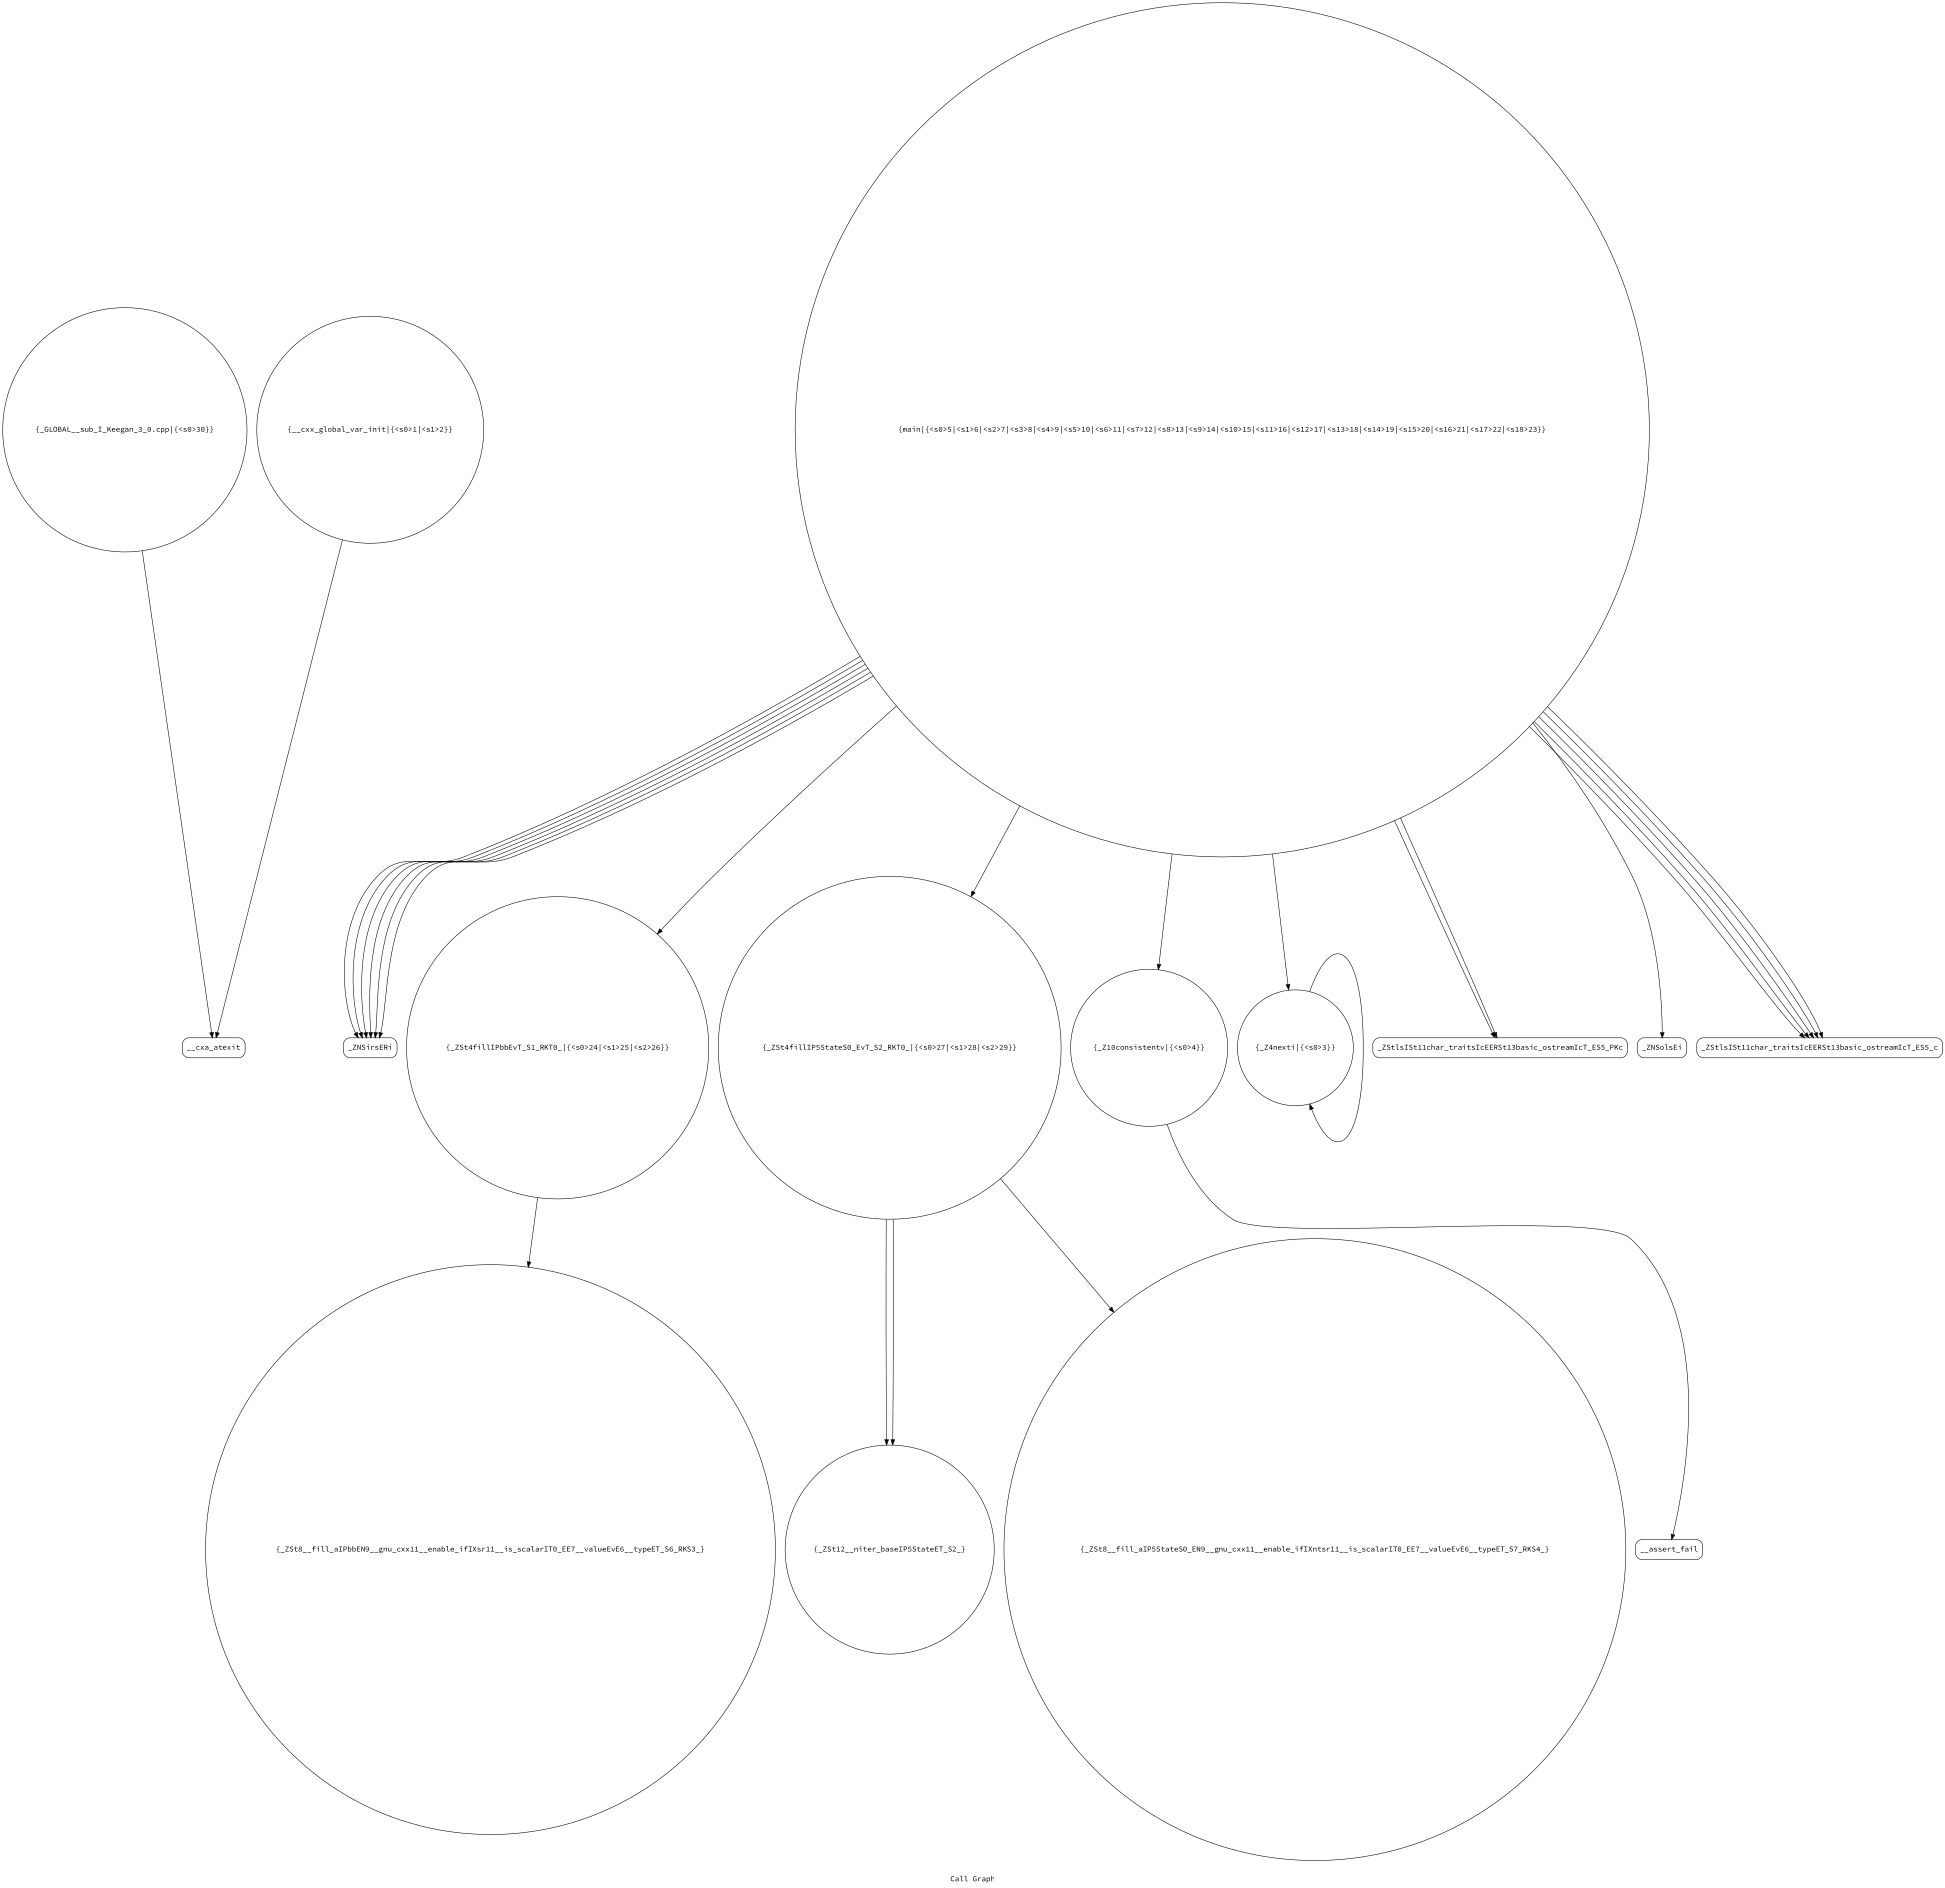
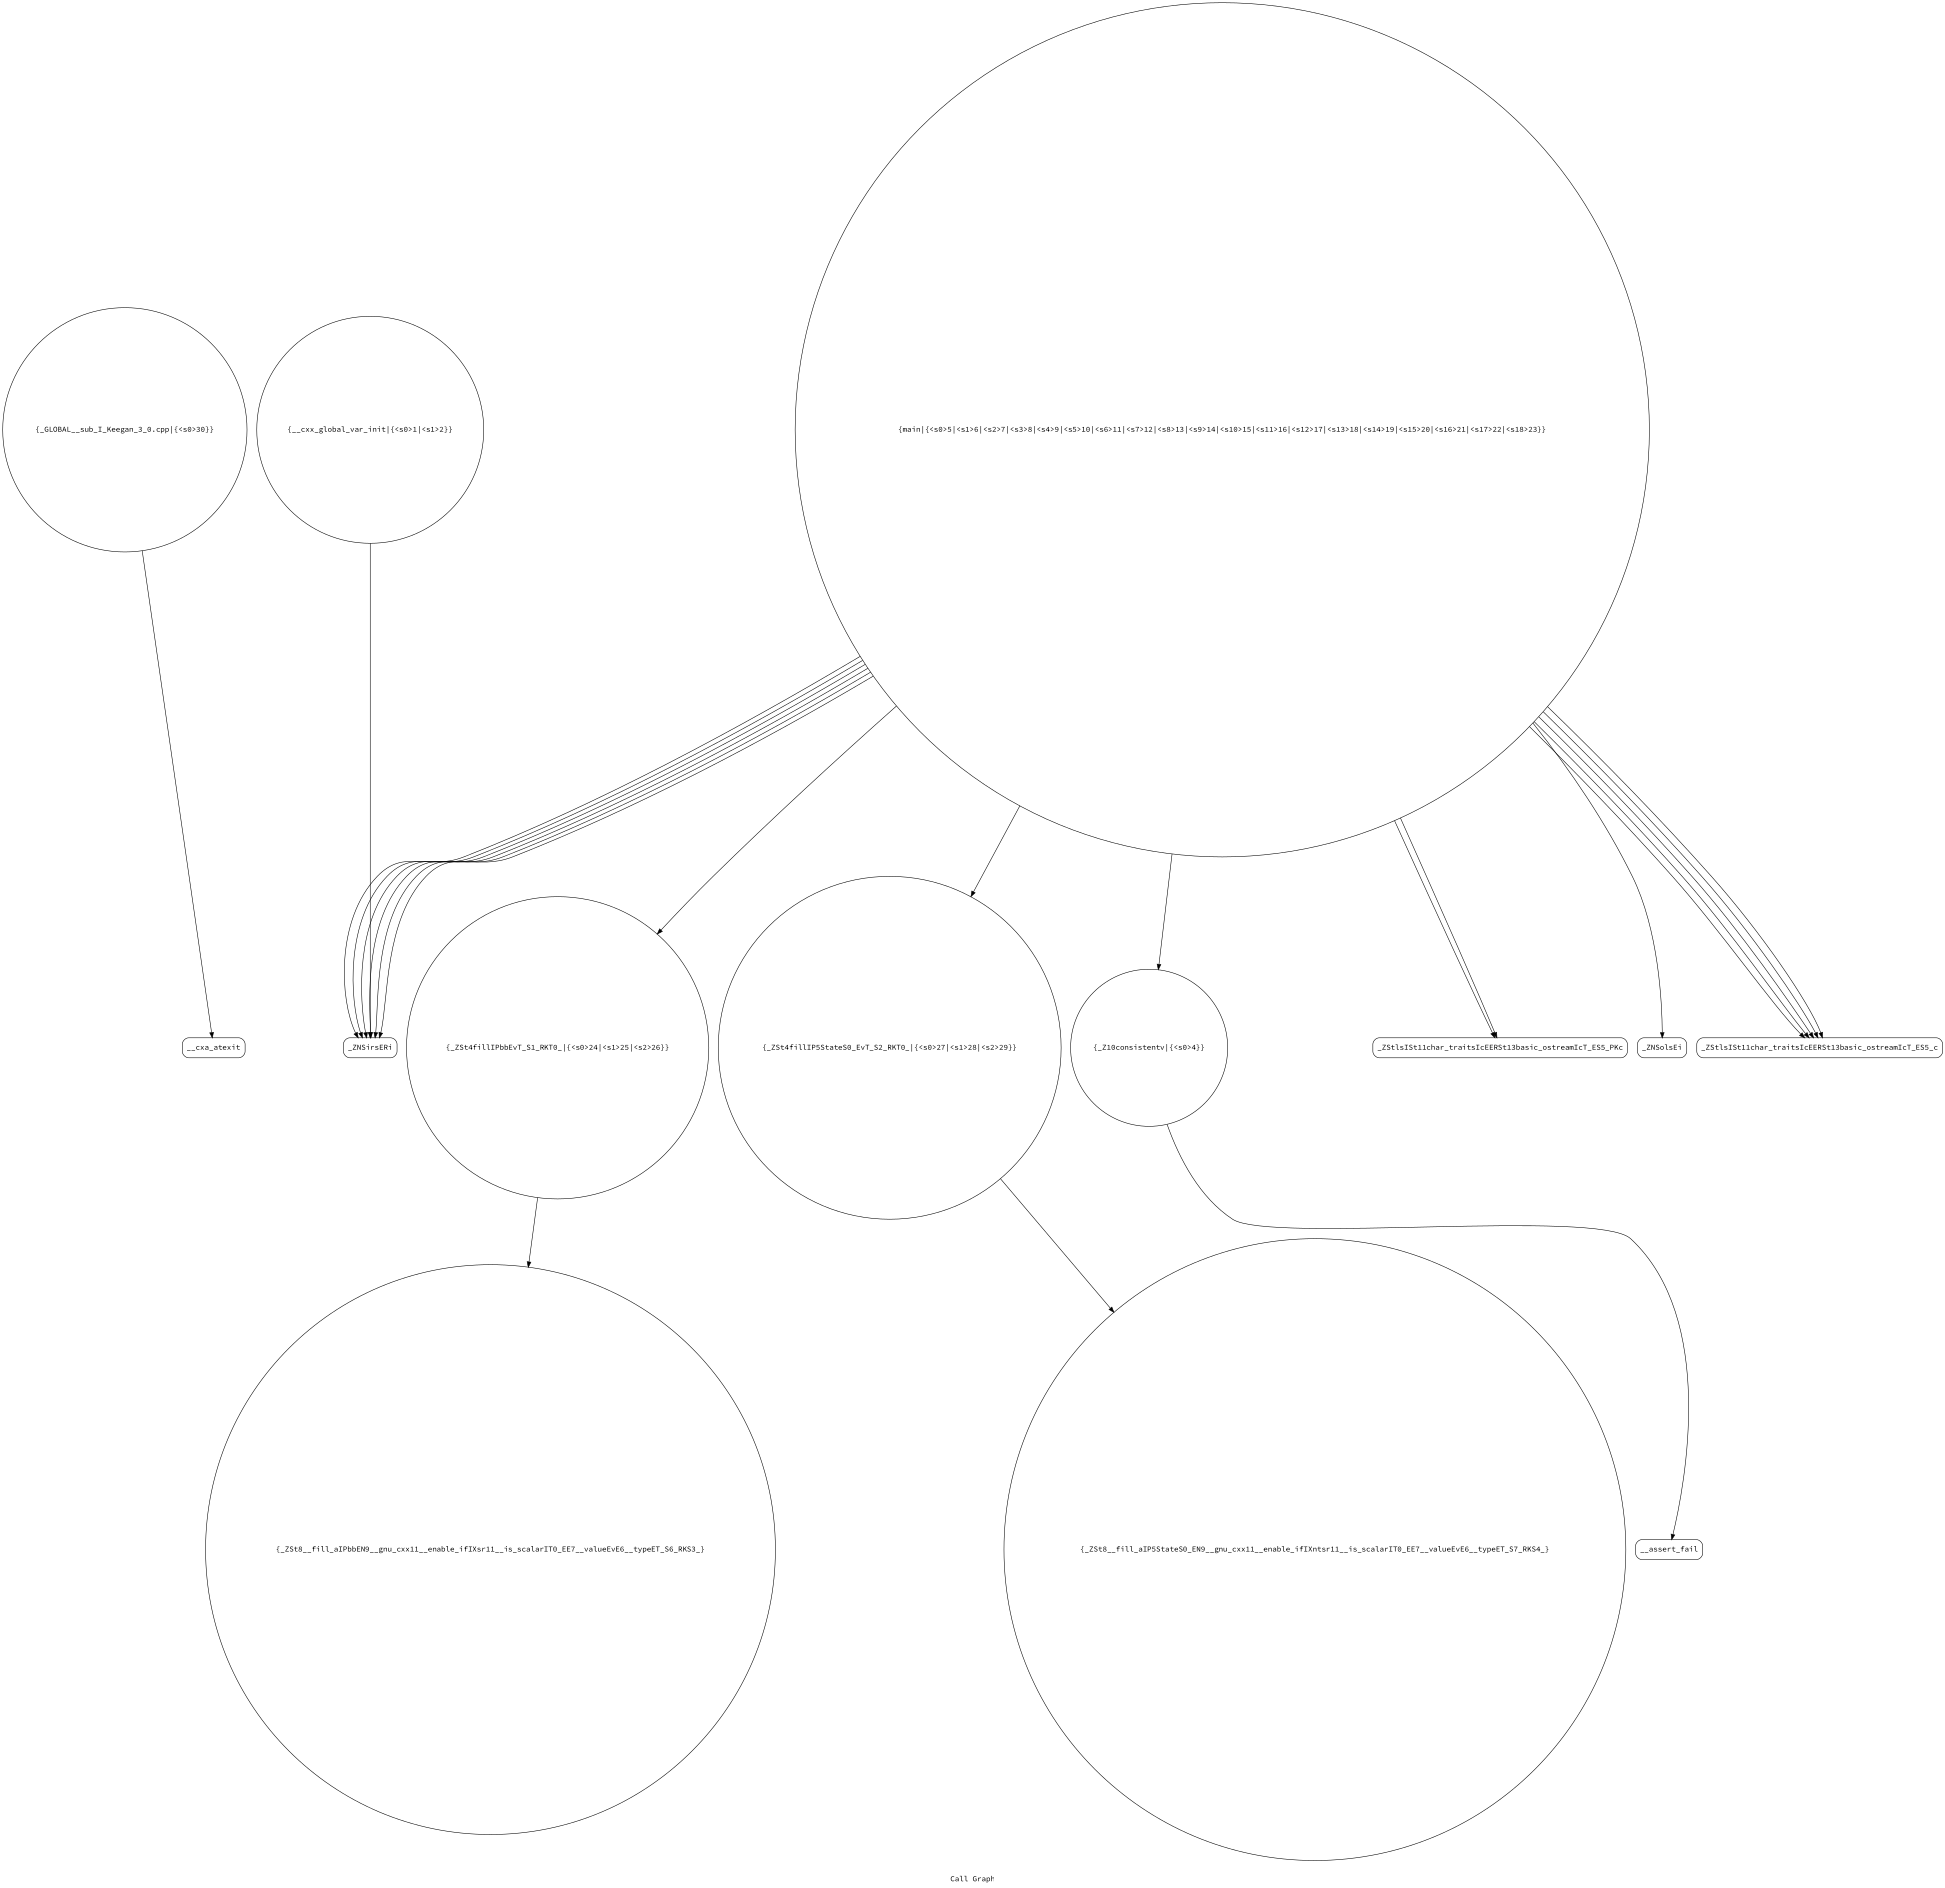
(280, 786) -> (370, 788)
(1295, 1048) -> none
(890, 1550) -> none
